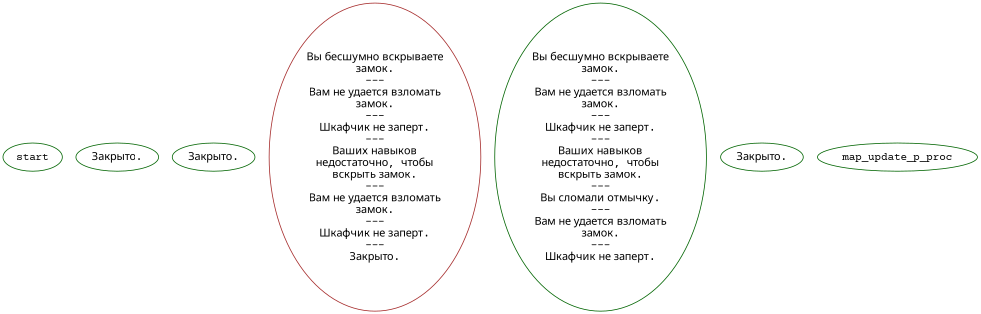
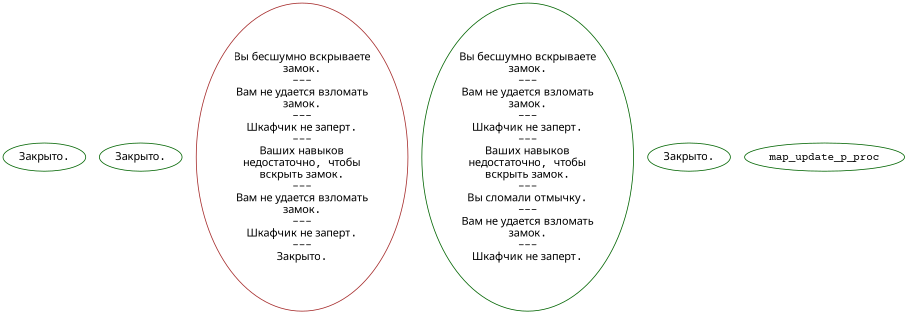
(33, 157) -> none
